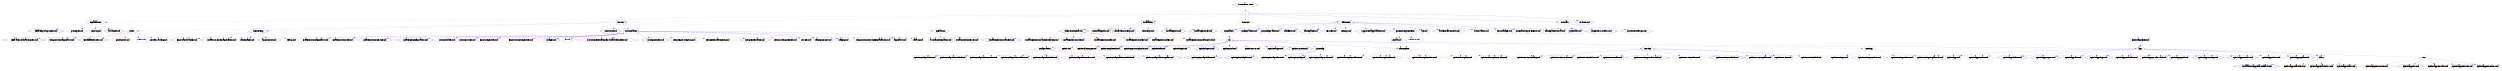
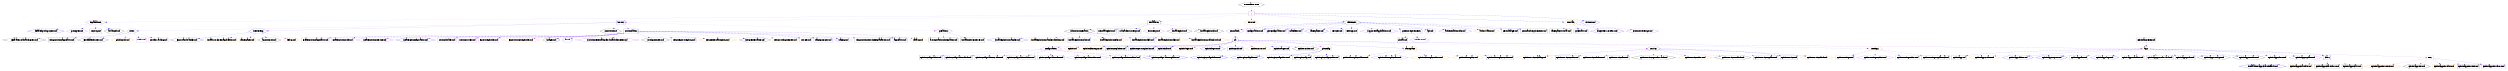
(941, 40) -> (944, 40)
